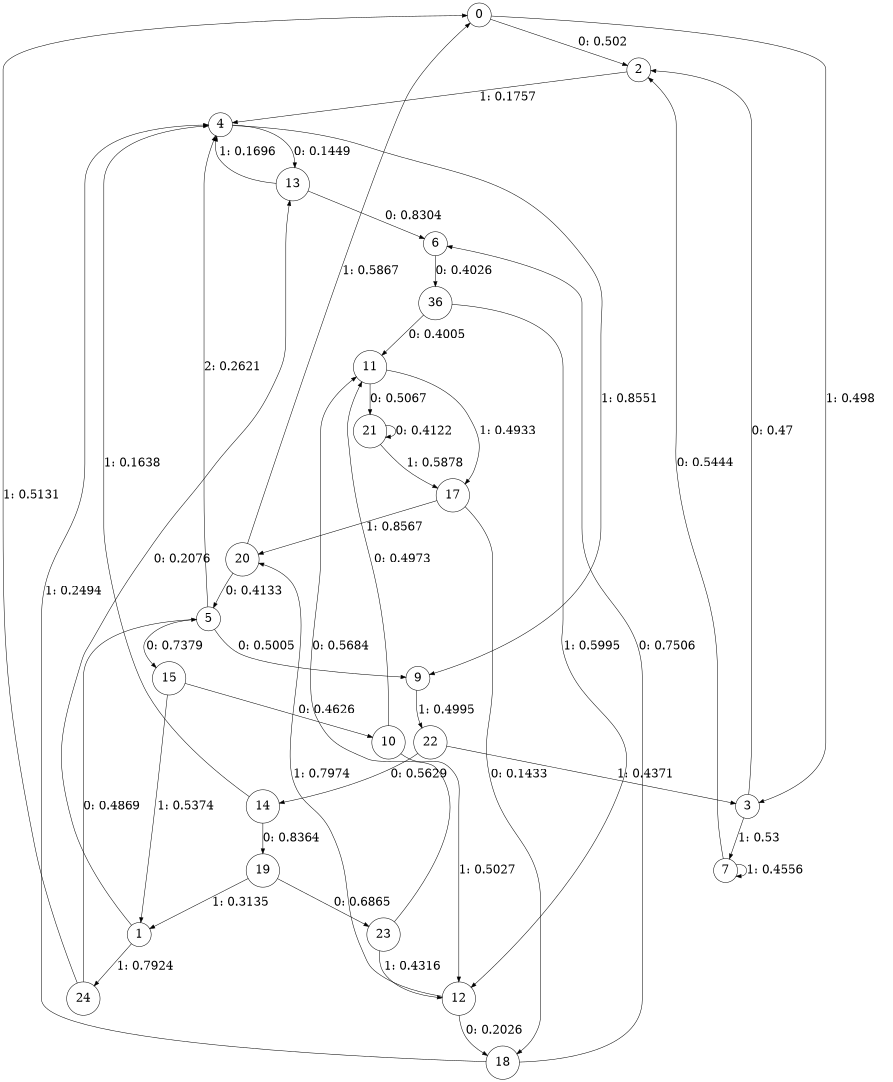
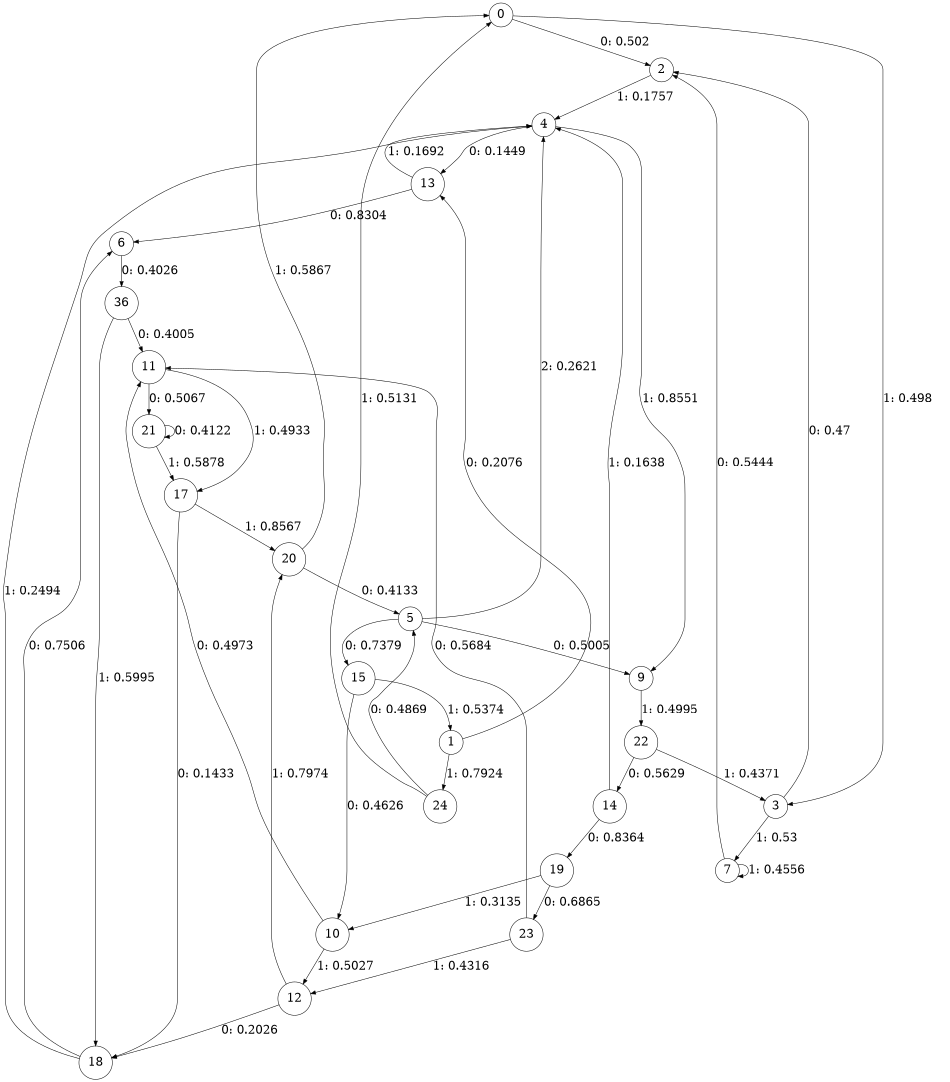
(253, 152) -> (422, 152)
(562, 641) -> (97, 678)
(201, 902) -> (447, 902)
